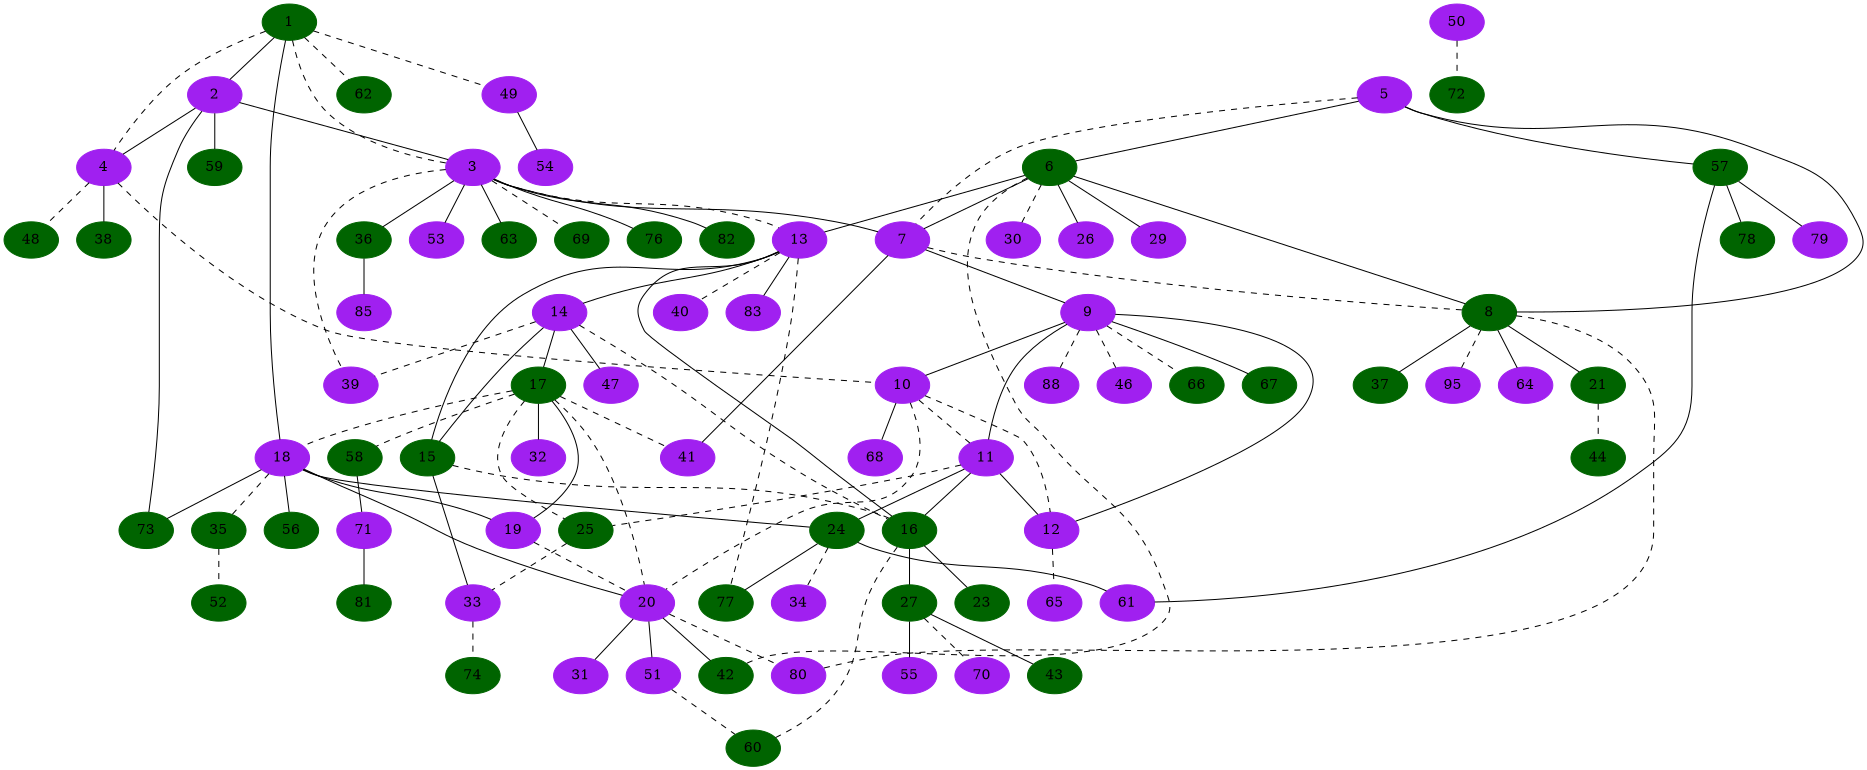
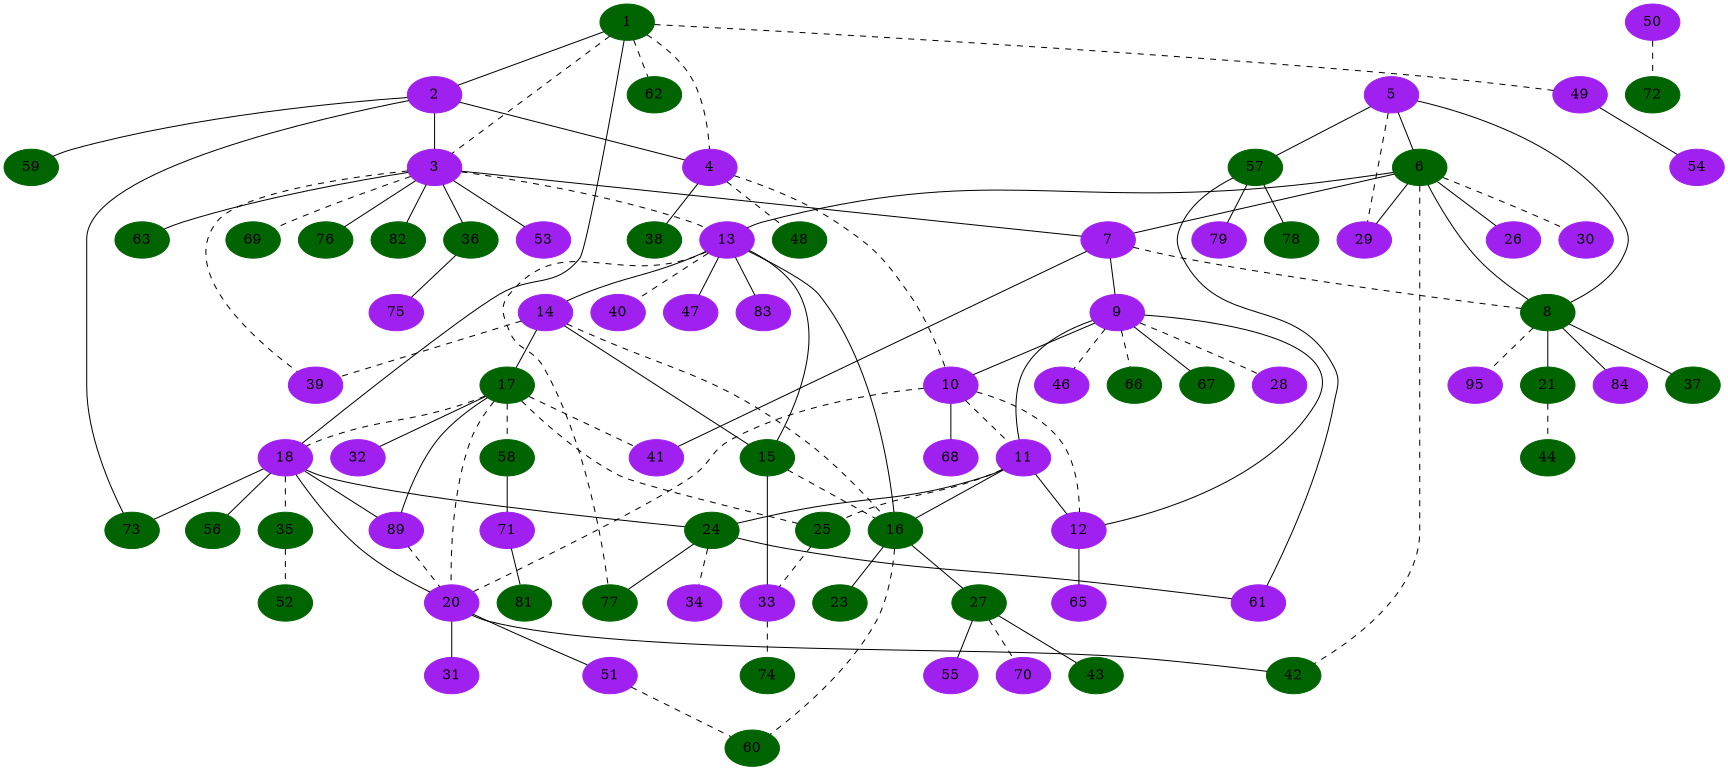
(1123, 124) -> (1378, 167)
(364, 313) -> (396, 313)
(585, 349) -> (709, 276)
(1052, 385) -> (1280, 385)
(1526, 385) -> (1620, 385)
(513, 530) -> (396, 530)
(1053, 567) -> (1079, 567)
(799, 676) -> none
